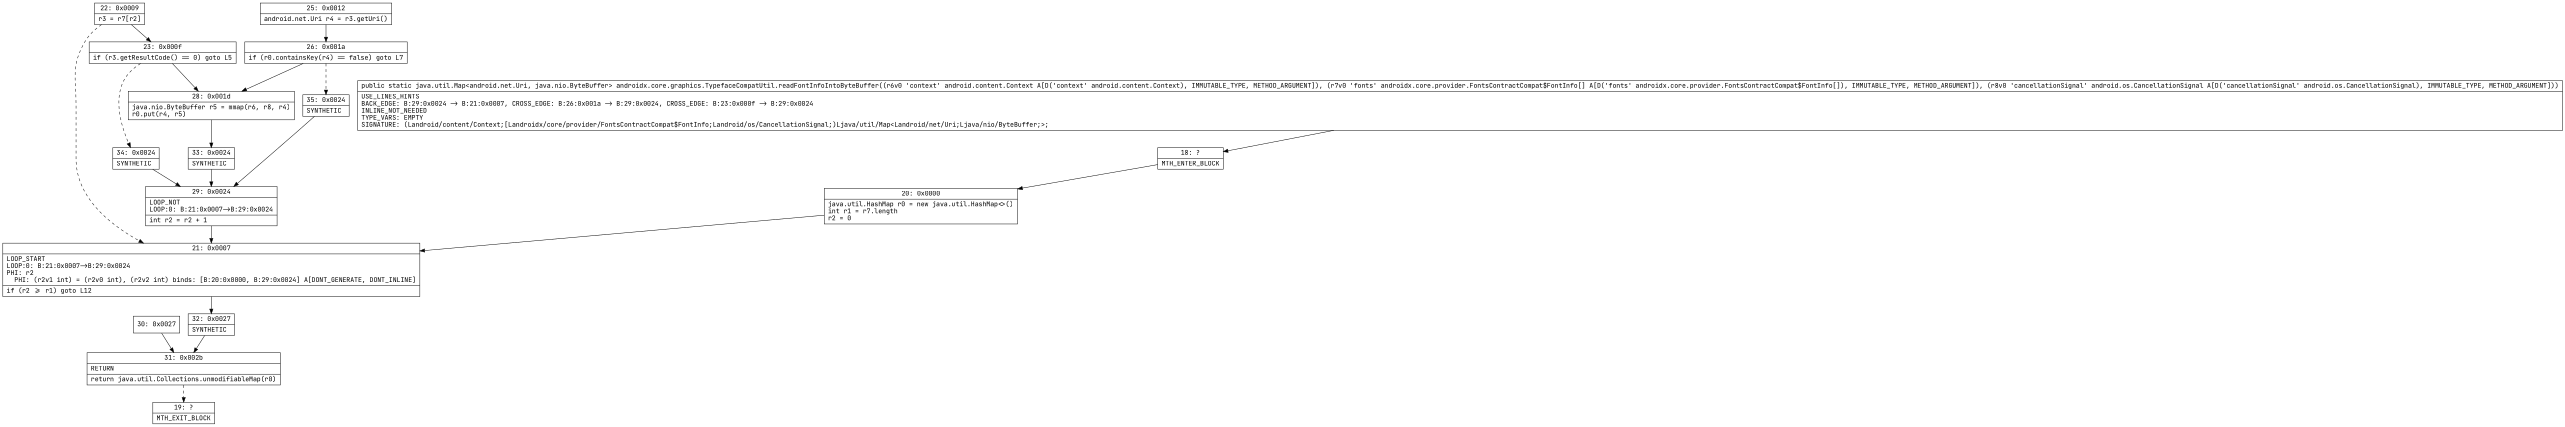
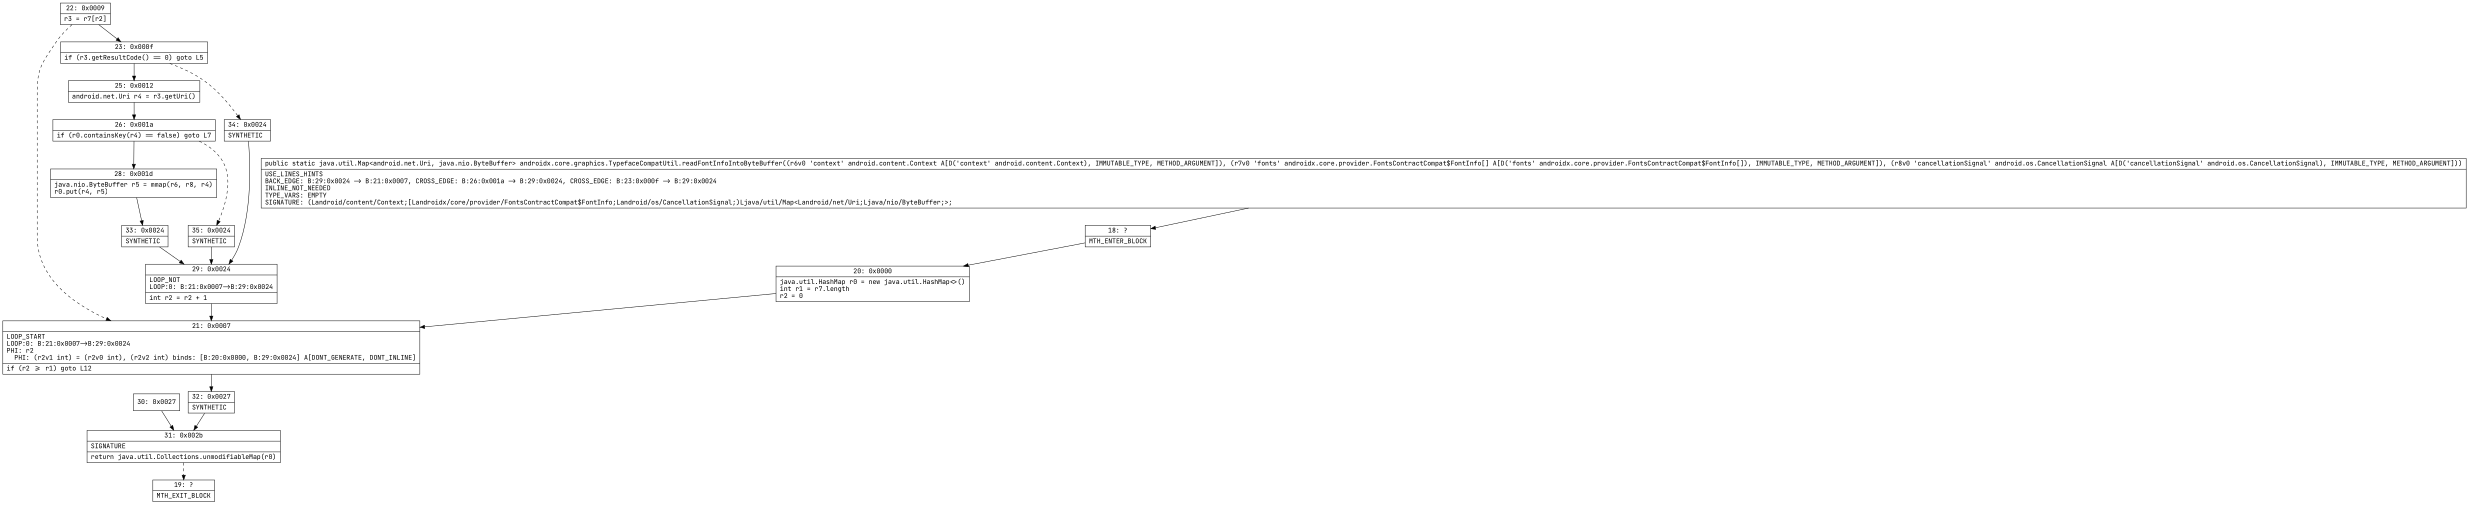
(184, 76) -> (134, 70)
(103, 369) -> (108, 446)
